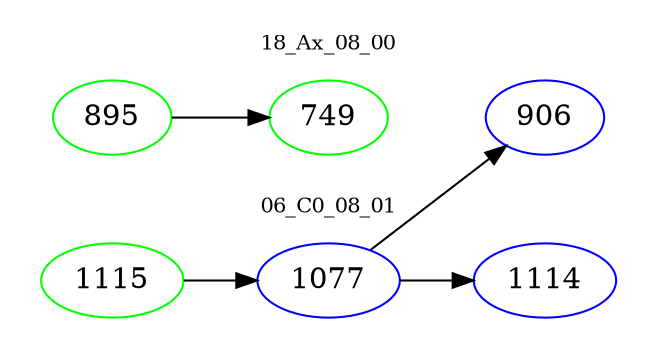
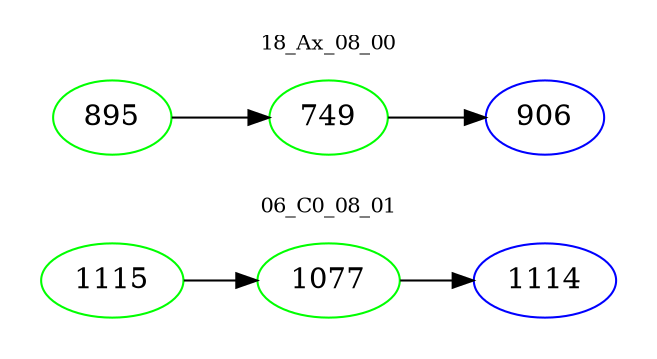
(430, 204) -> (426, 118)
(329, 280) -> (329, 280)
